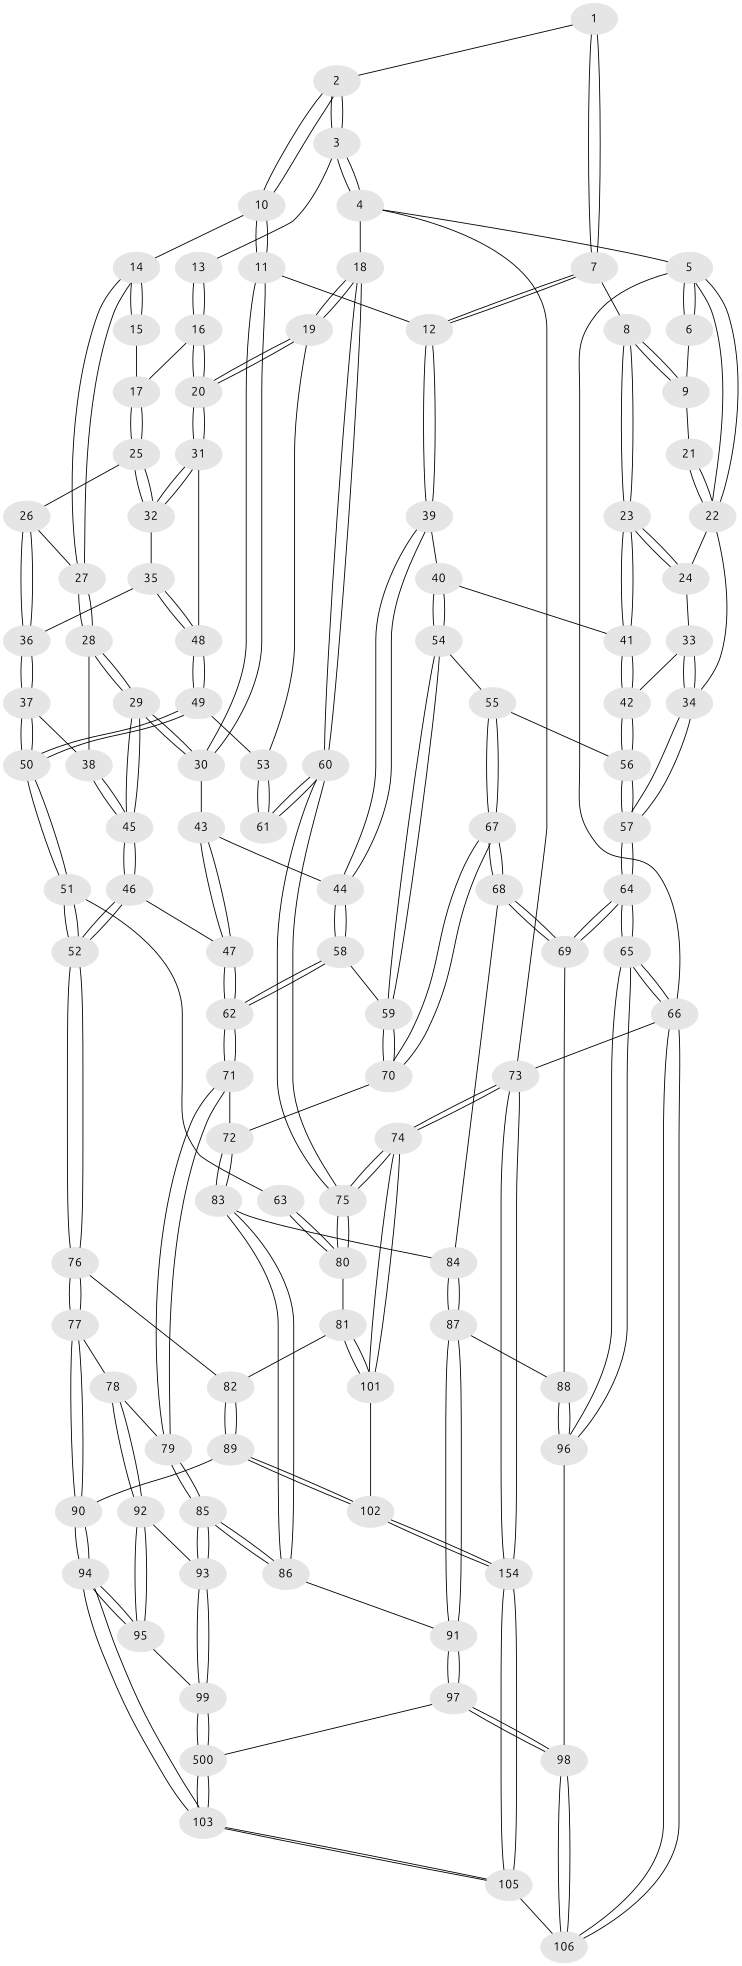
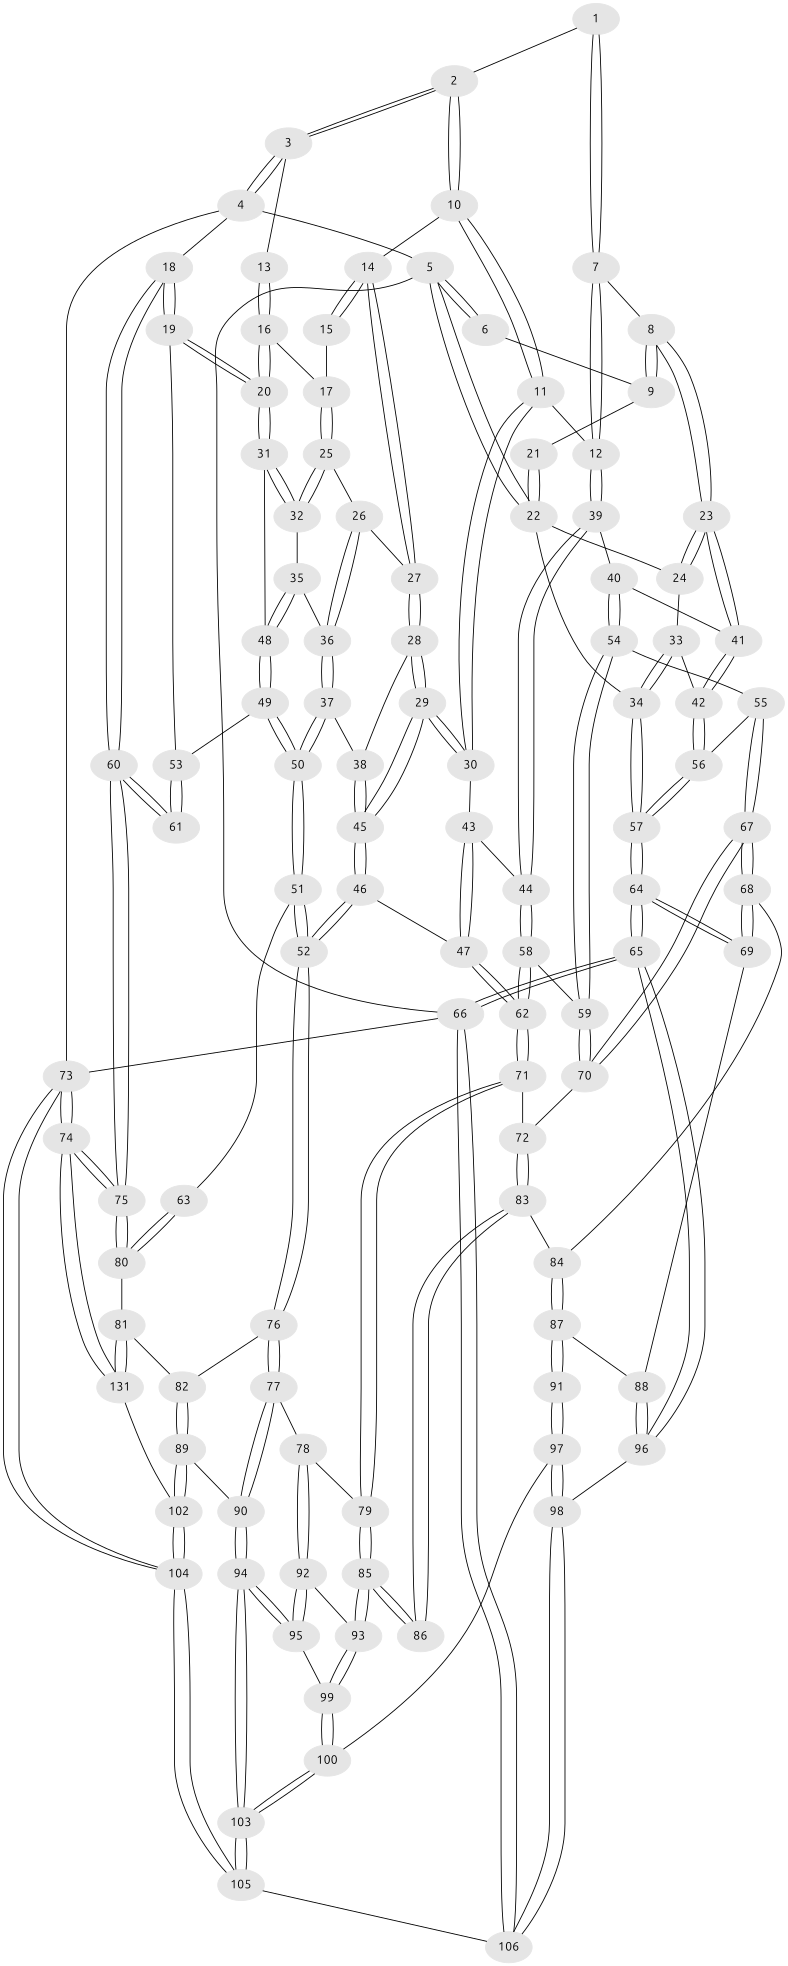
(371, 1387) -> (120, 1387)
(509, 1574) -> (179, 1574)
(370, 1605) -> none
(203, 1761) -> (327, 1761)
